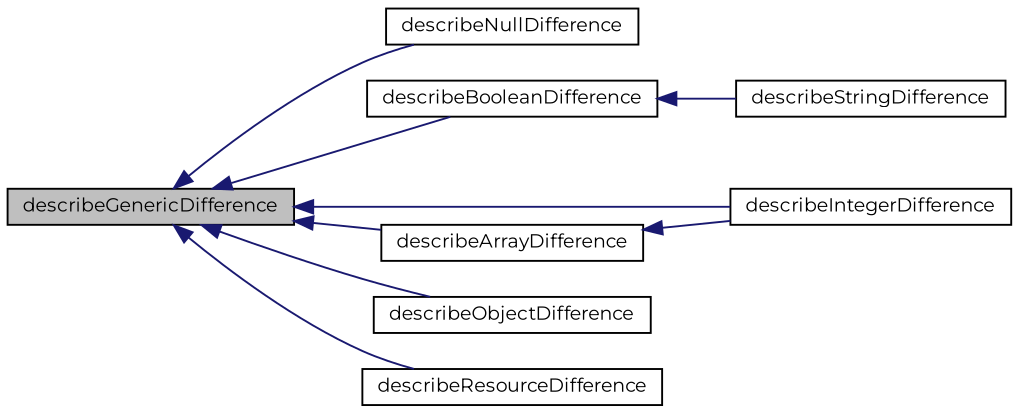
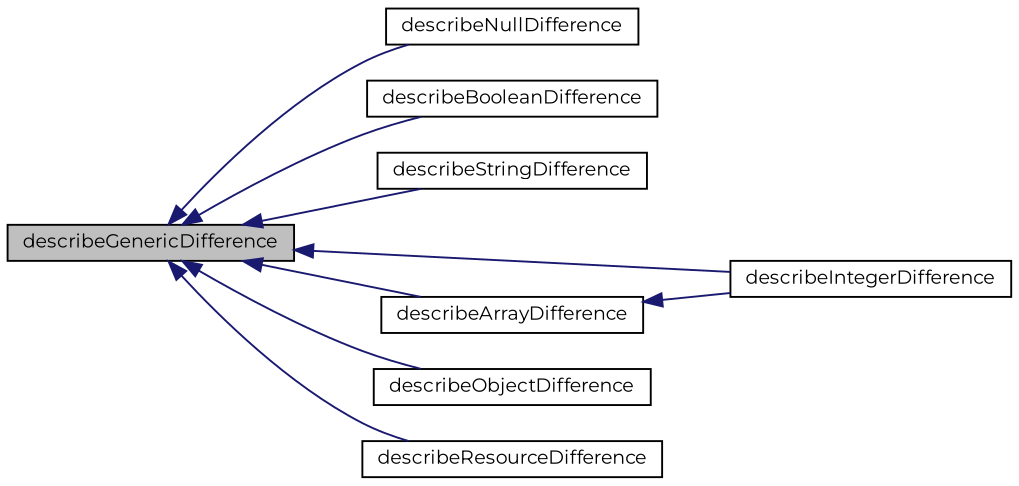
(706, 99) -> (341, 205)
